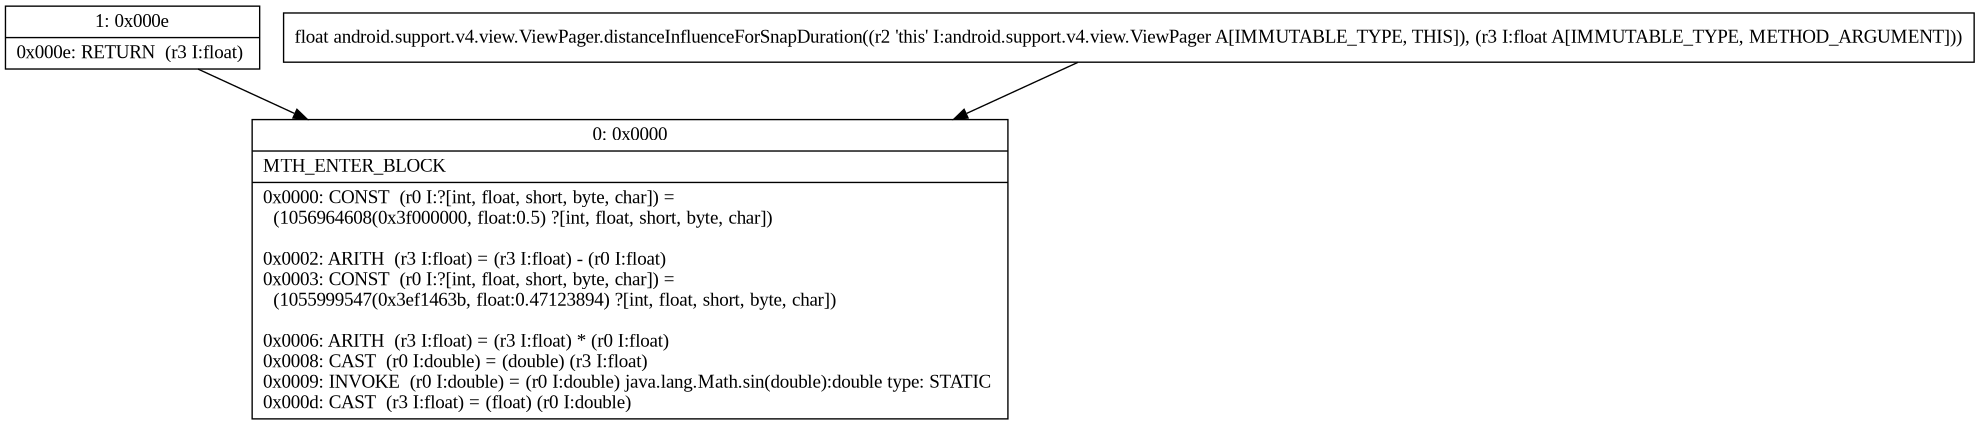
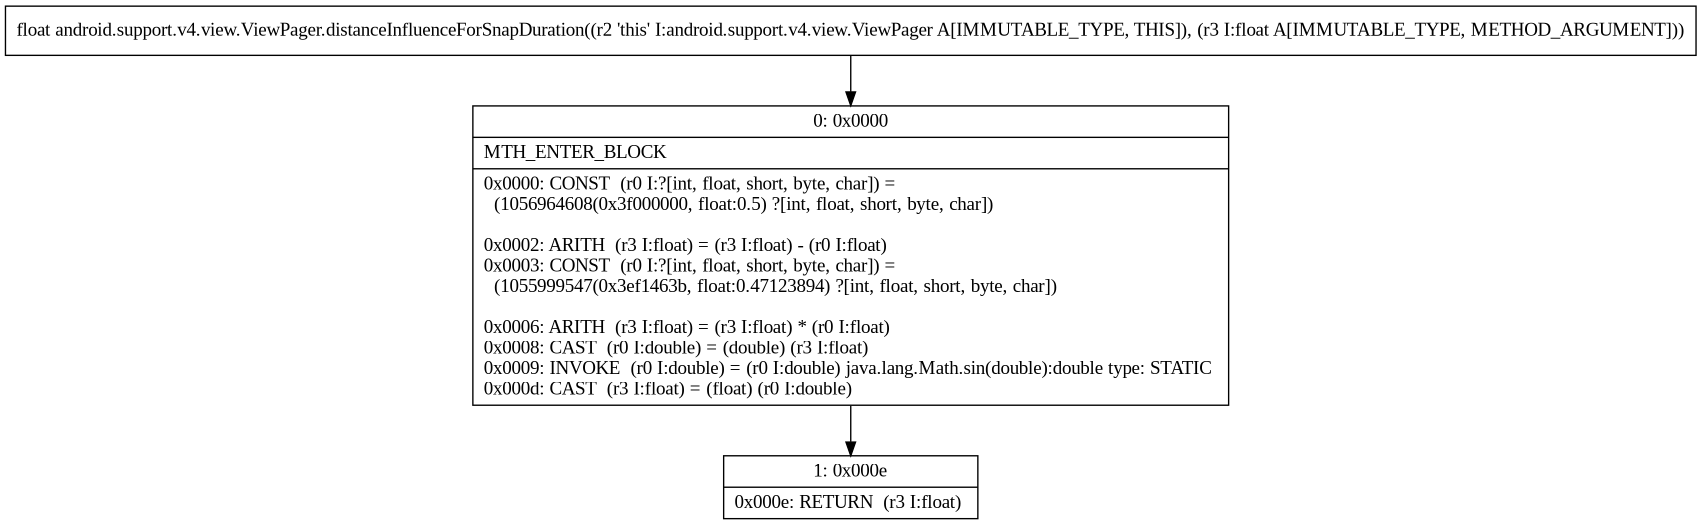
(246, 91) -> (851, 424)
